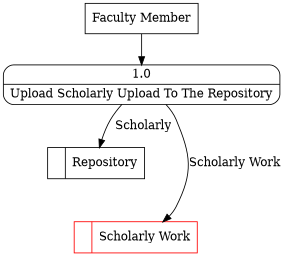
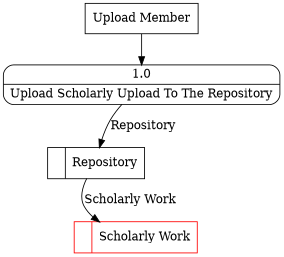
(142, 19) -> (142, 19)
(143, 126) -> (143, 126)
(188, 160) -> (82, 199)
